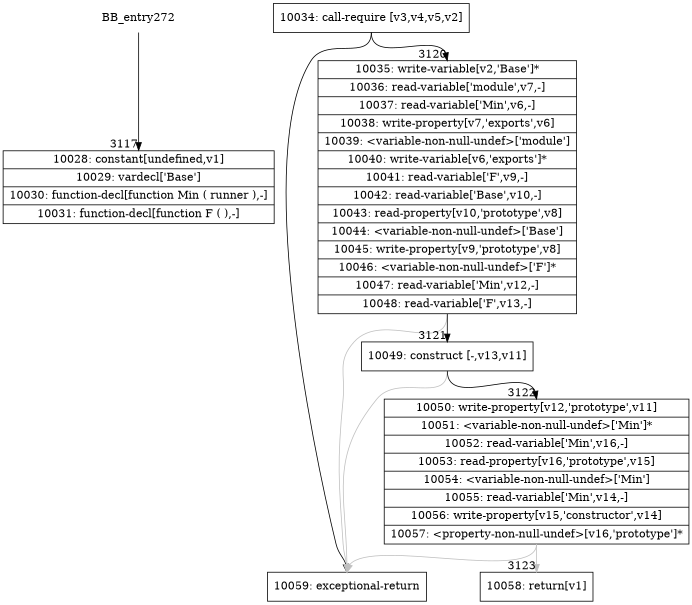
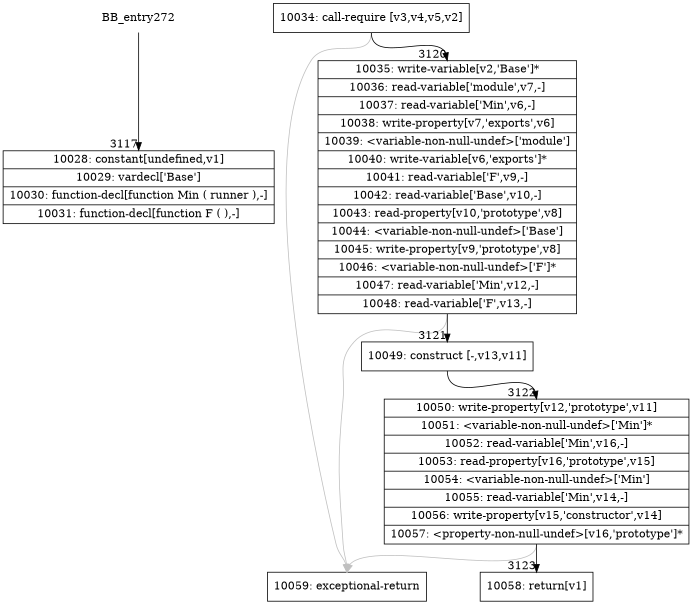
(291, 277) -> (291, 277)
(353, 437) -> none
(537, 554) -> (537, 554)
